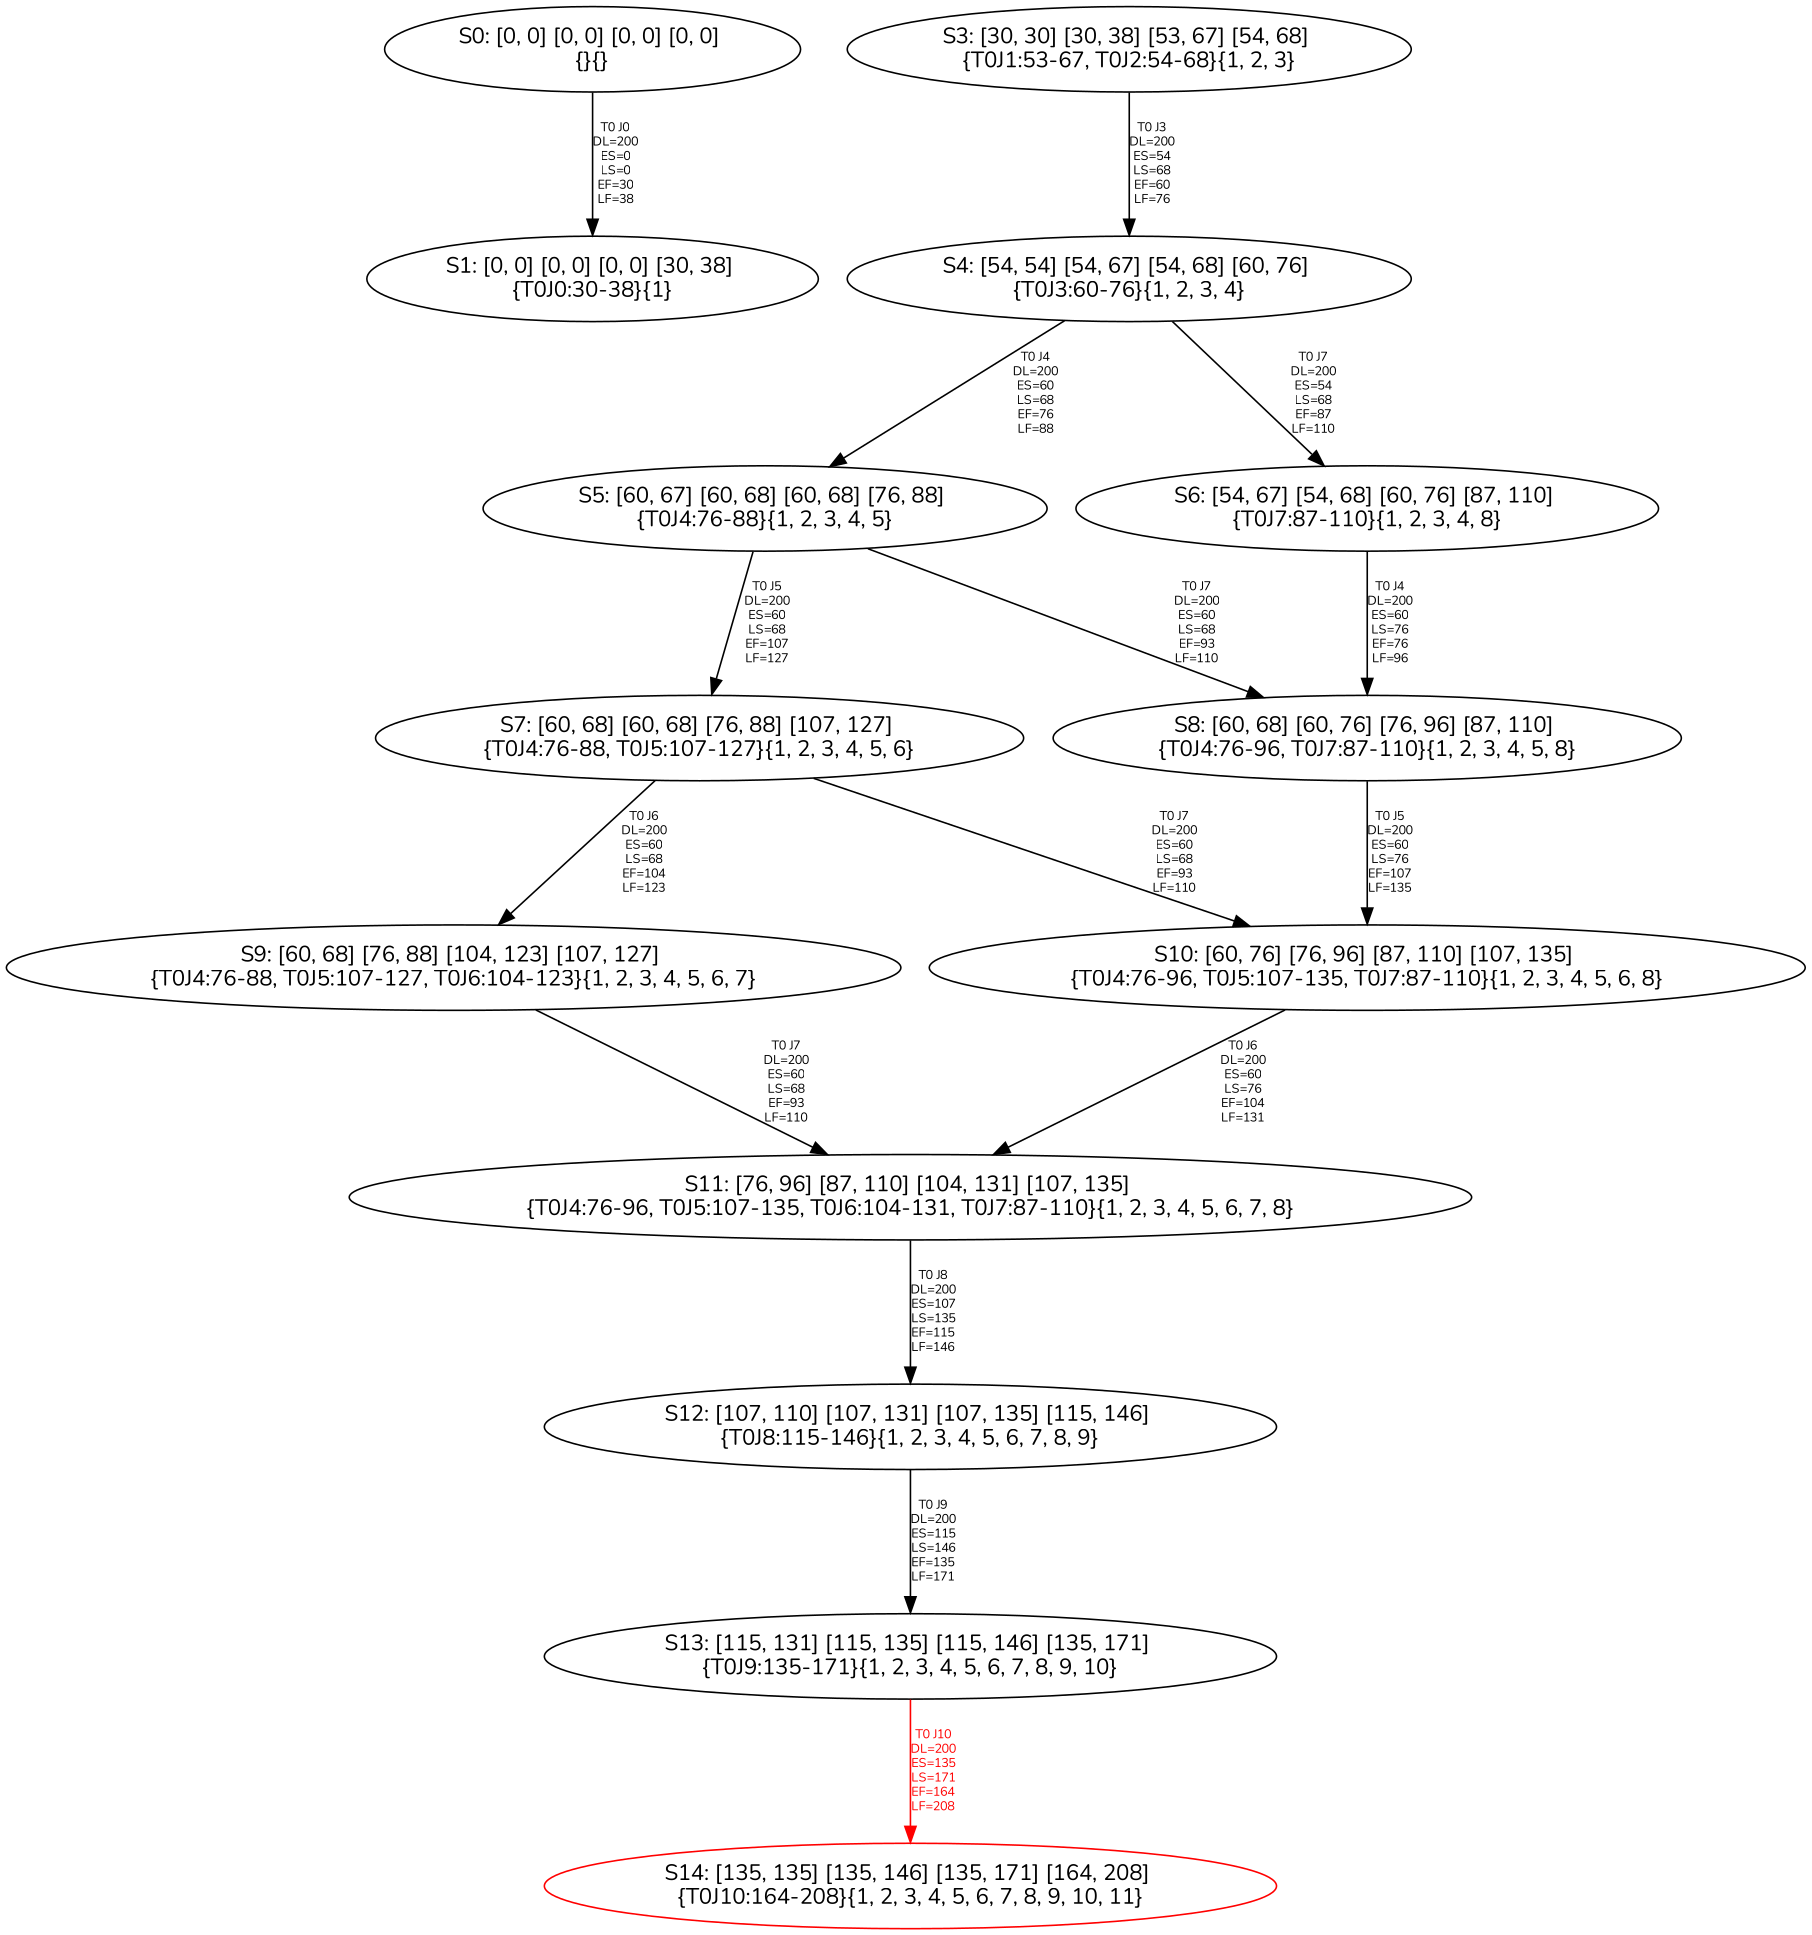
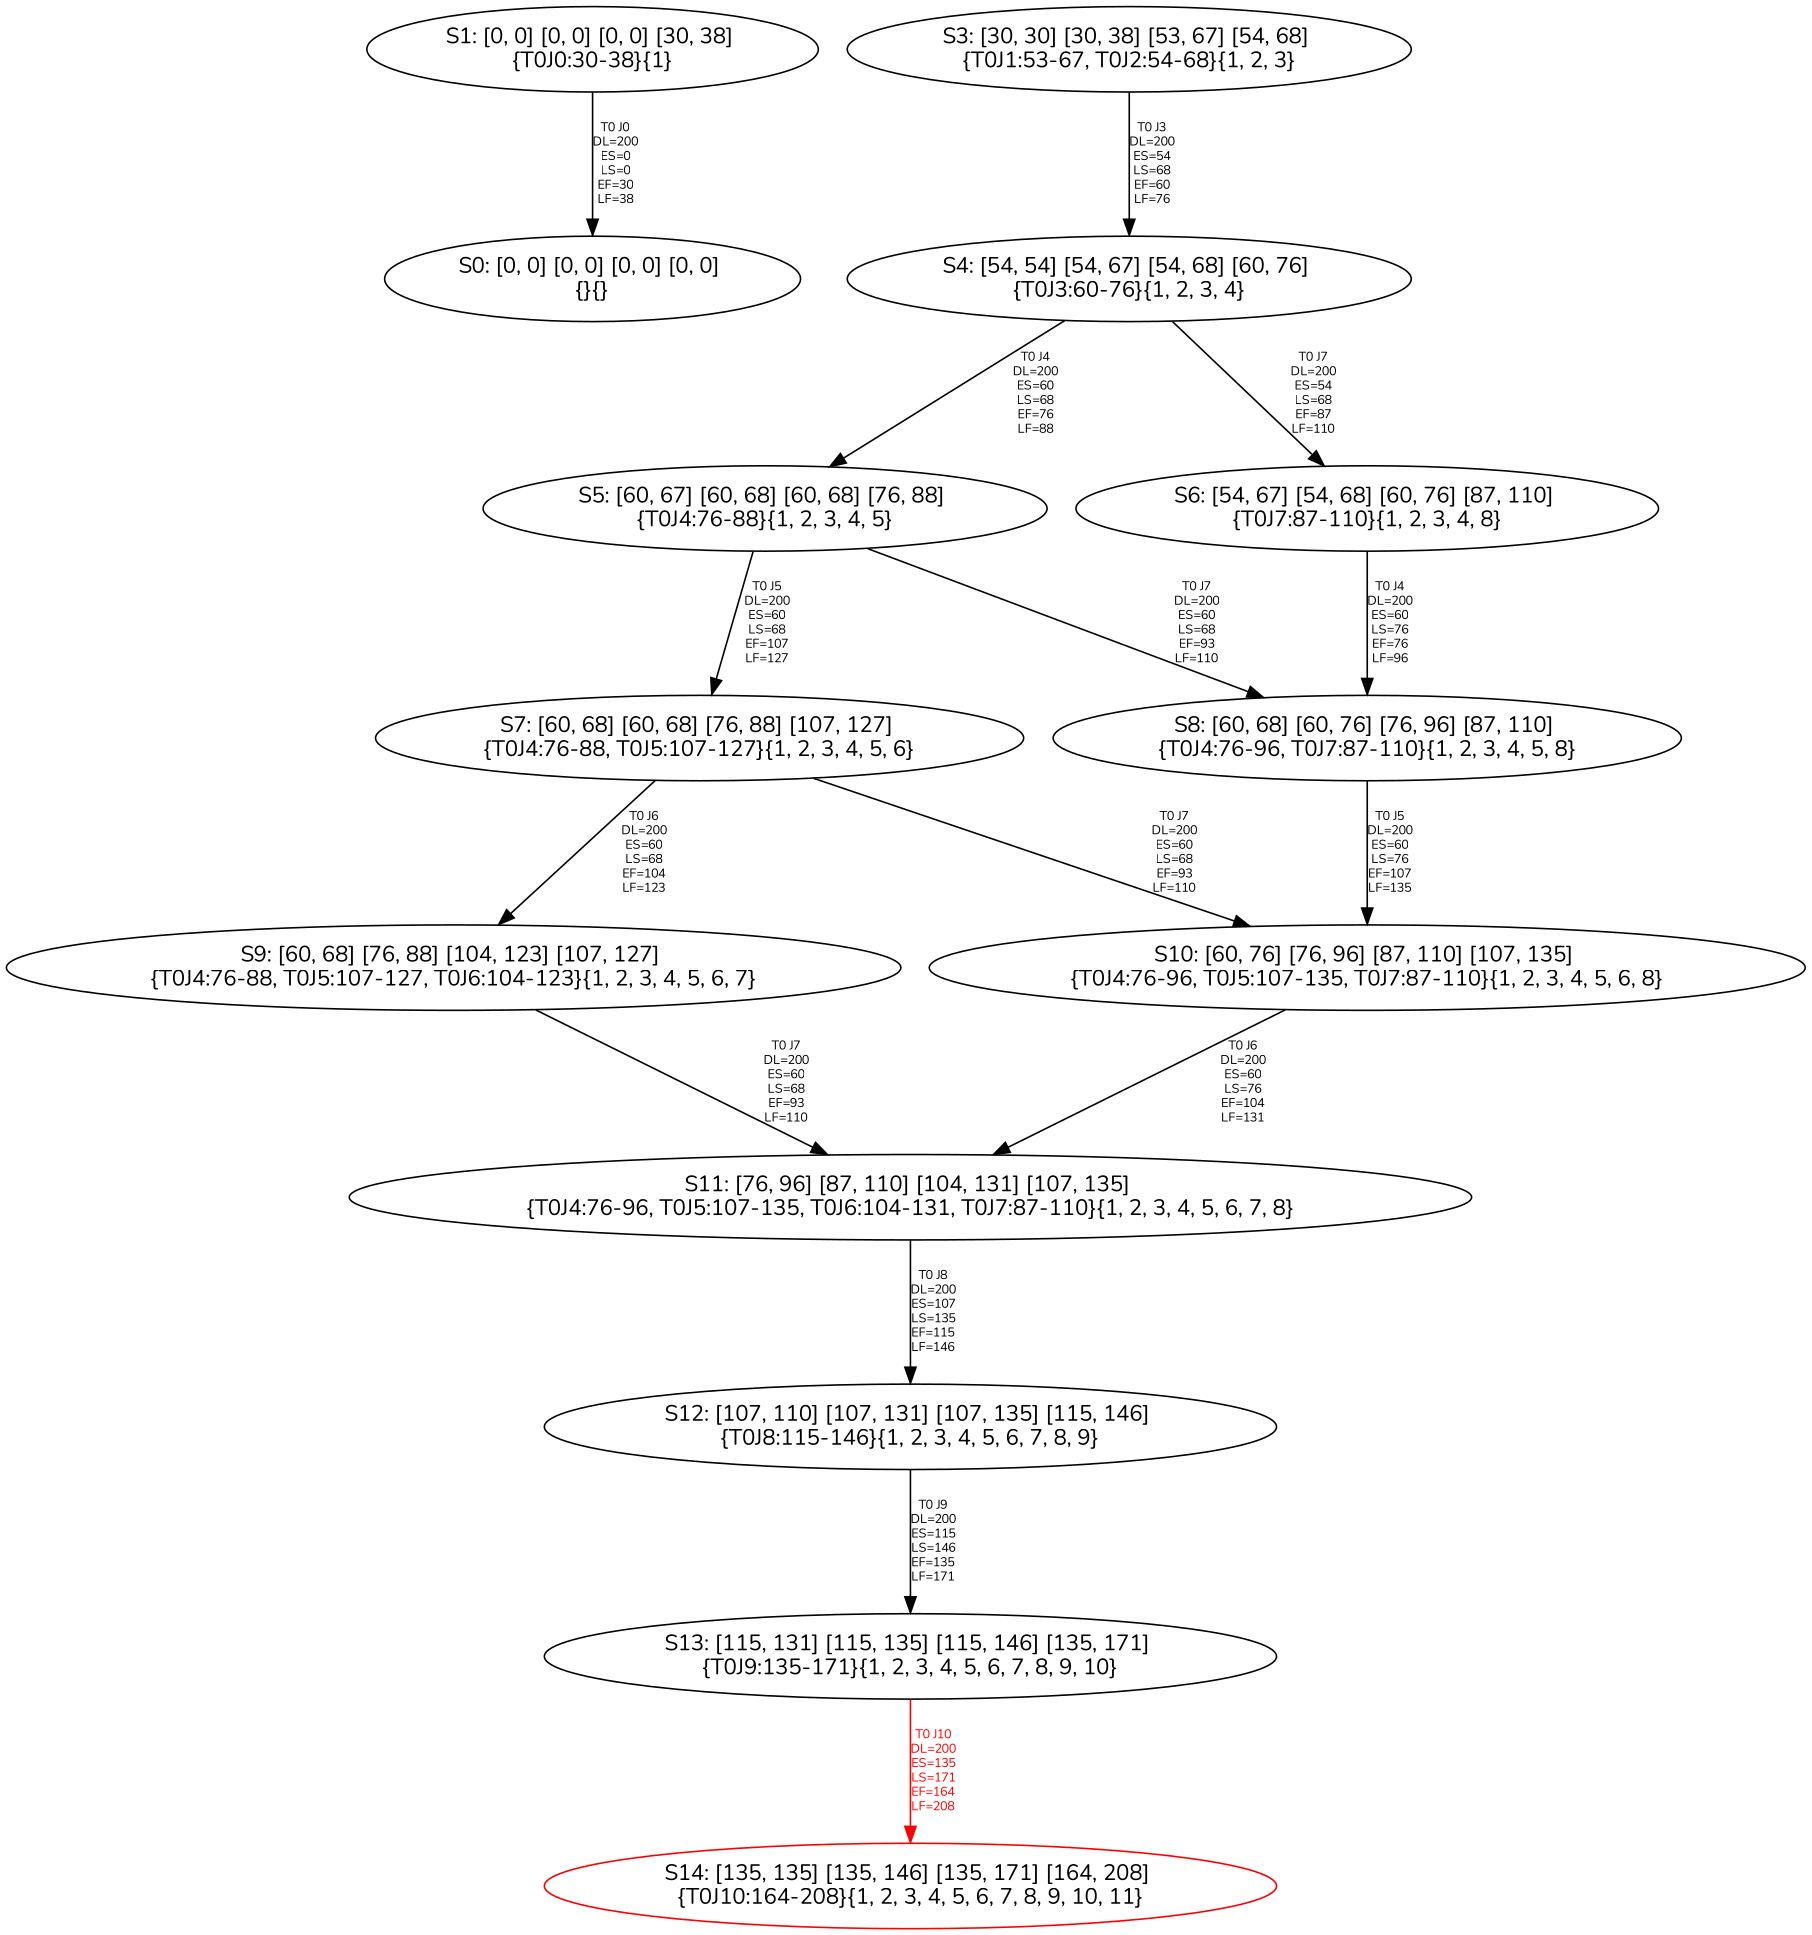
(593, 156) -> (593, 156)
